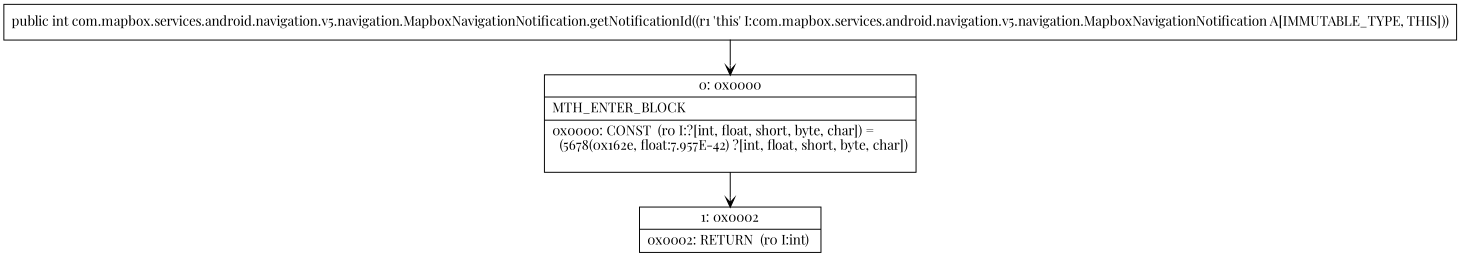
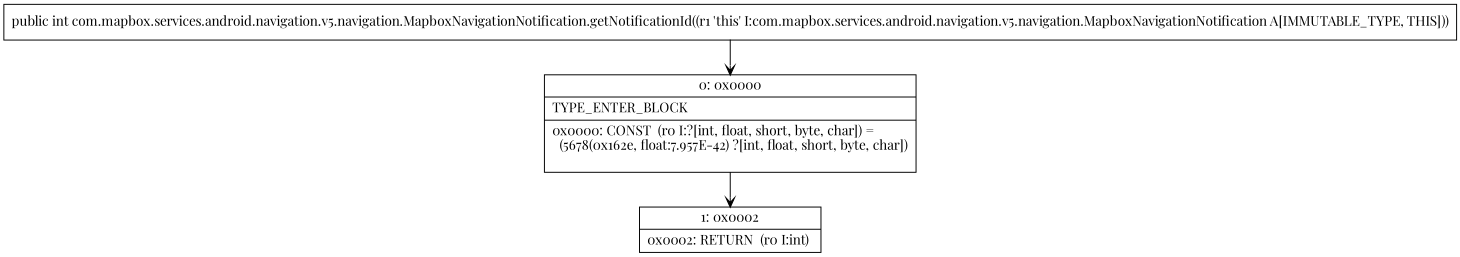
(619, 108) -> (620, 108)
